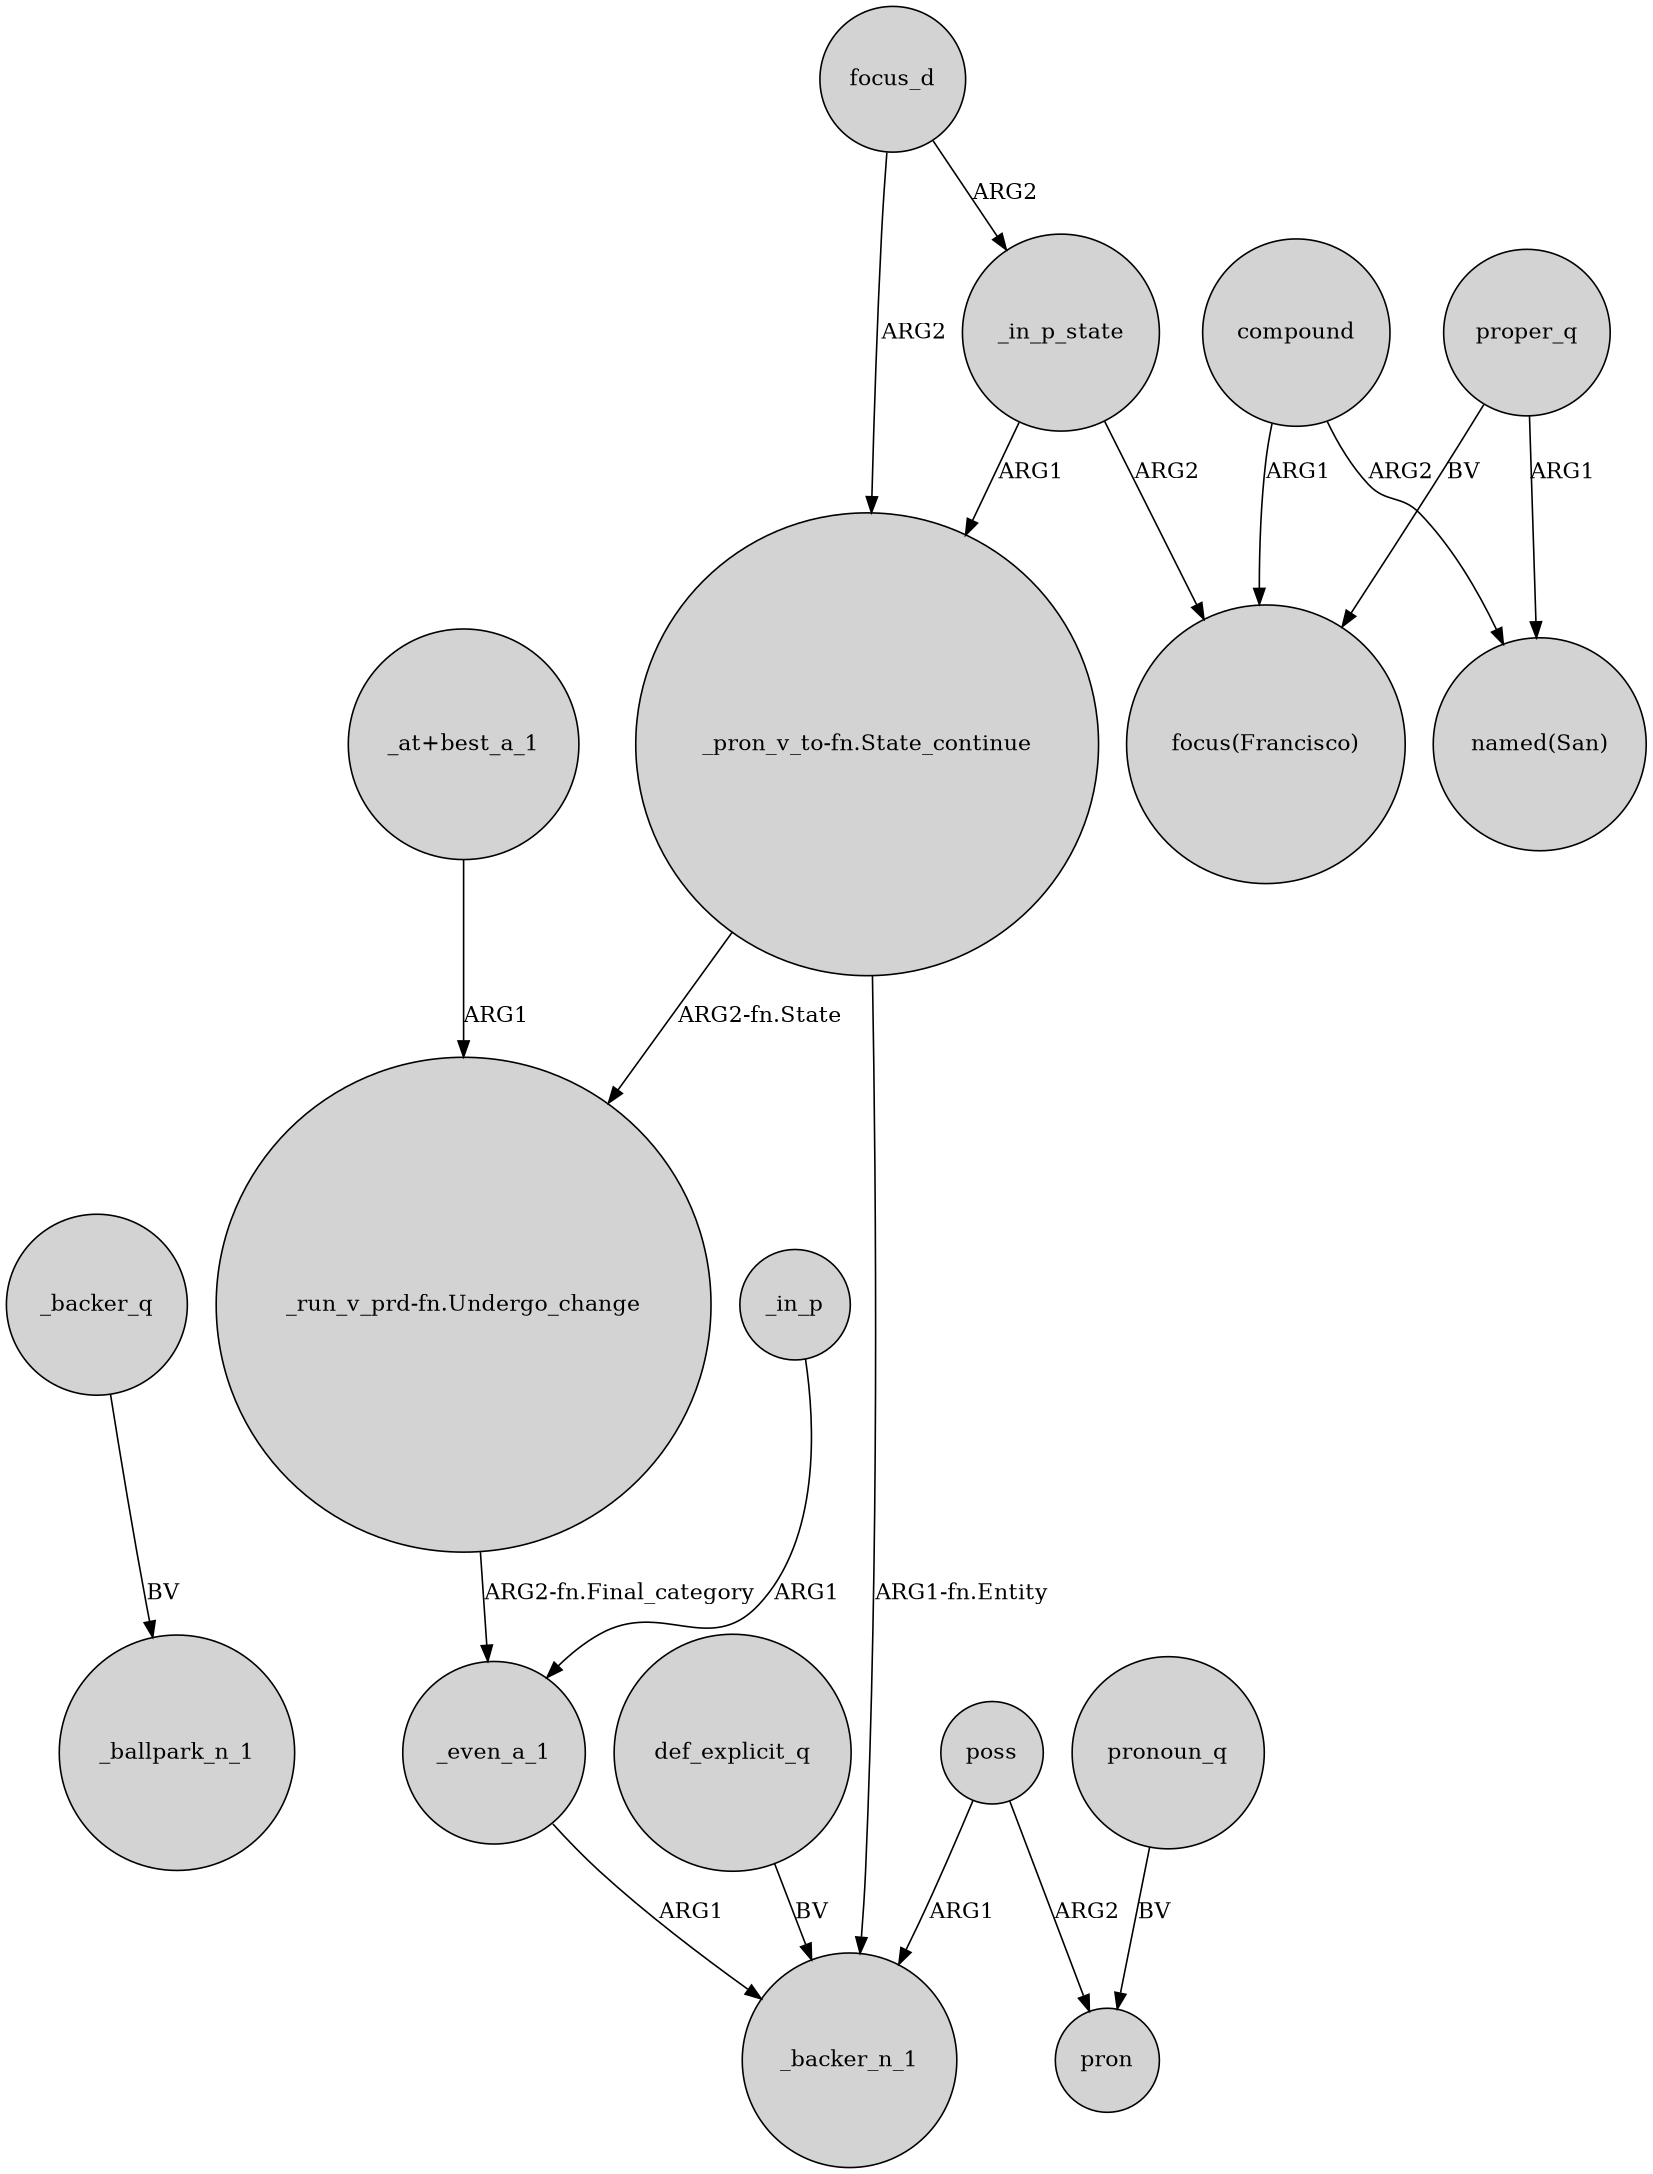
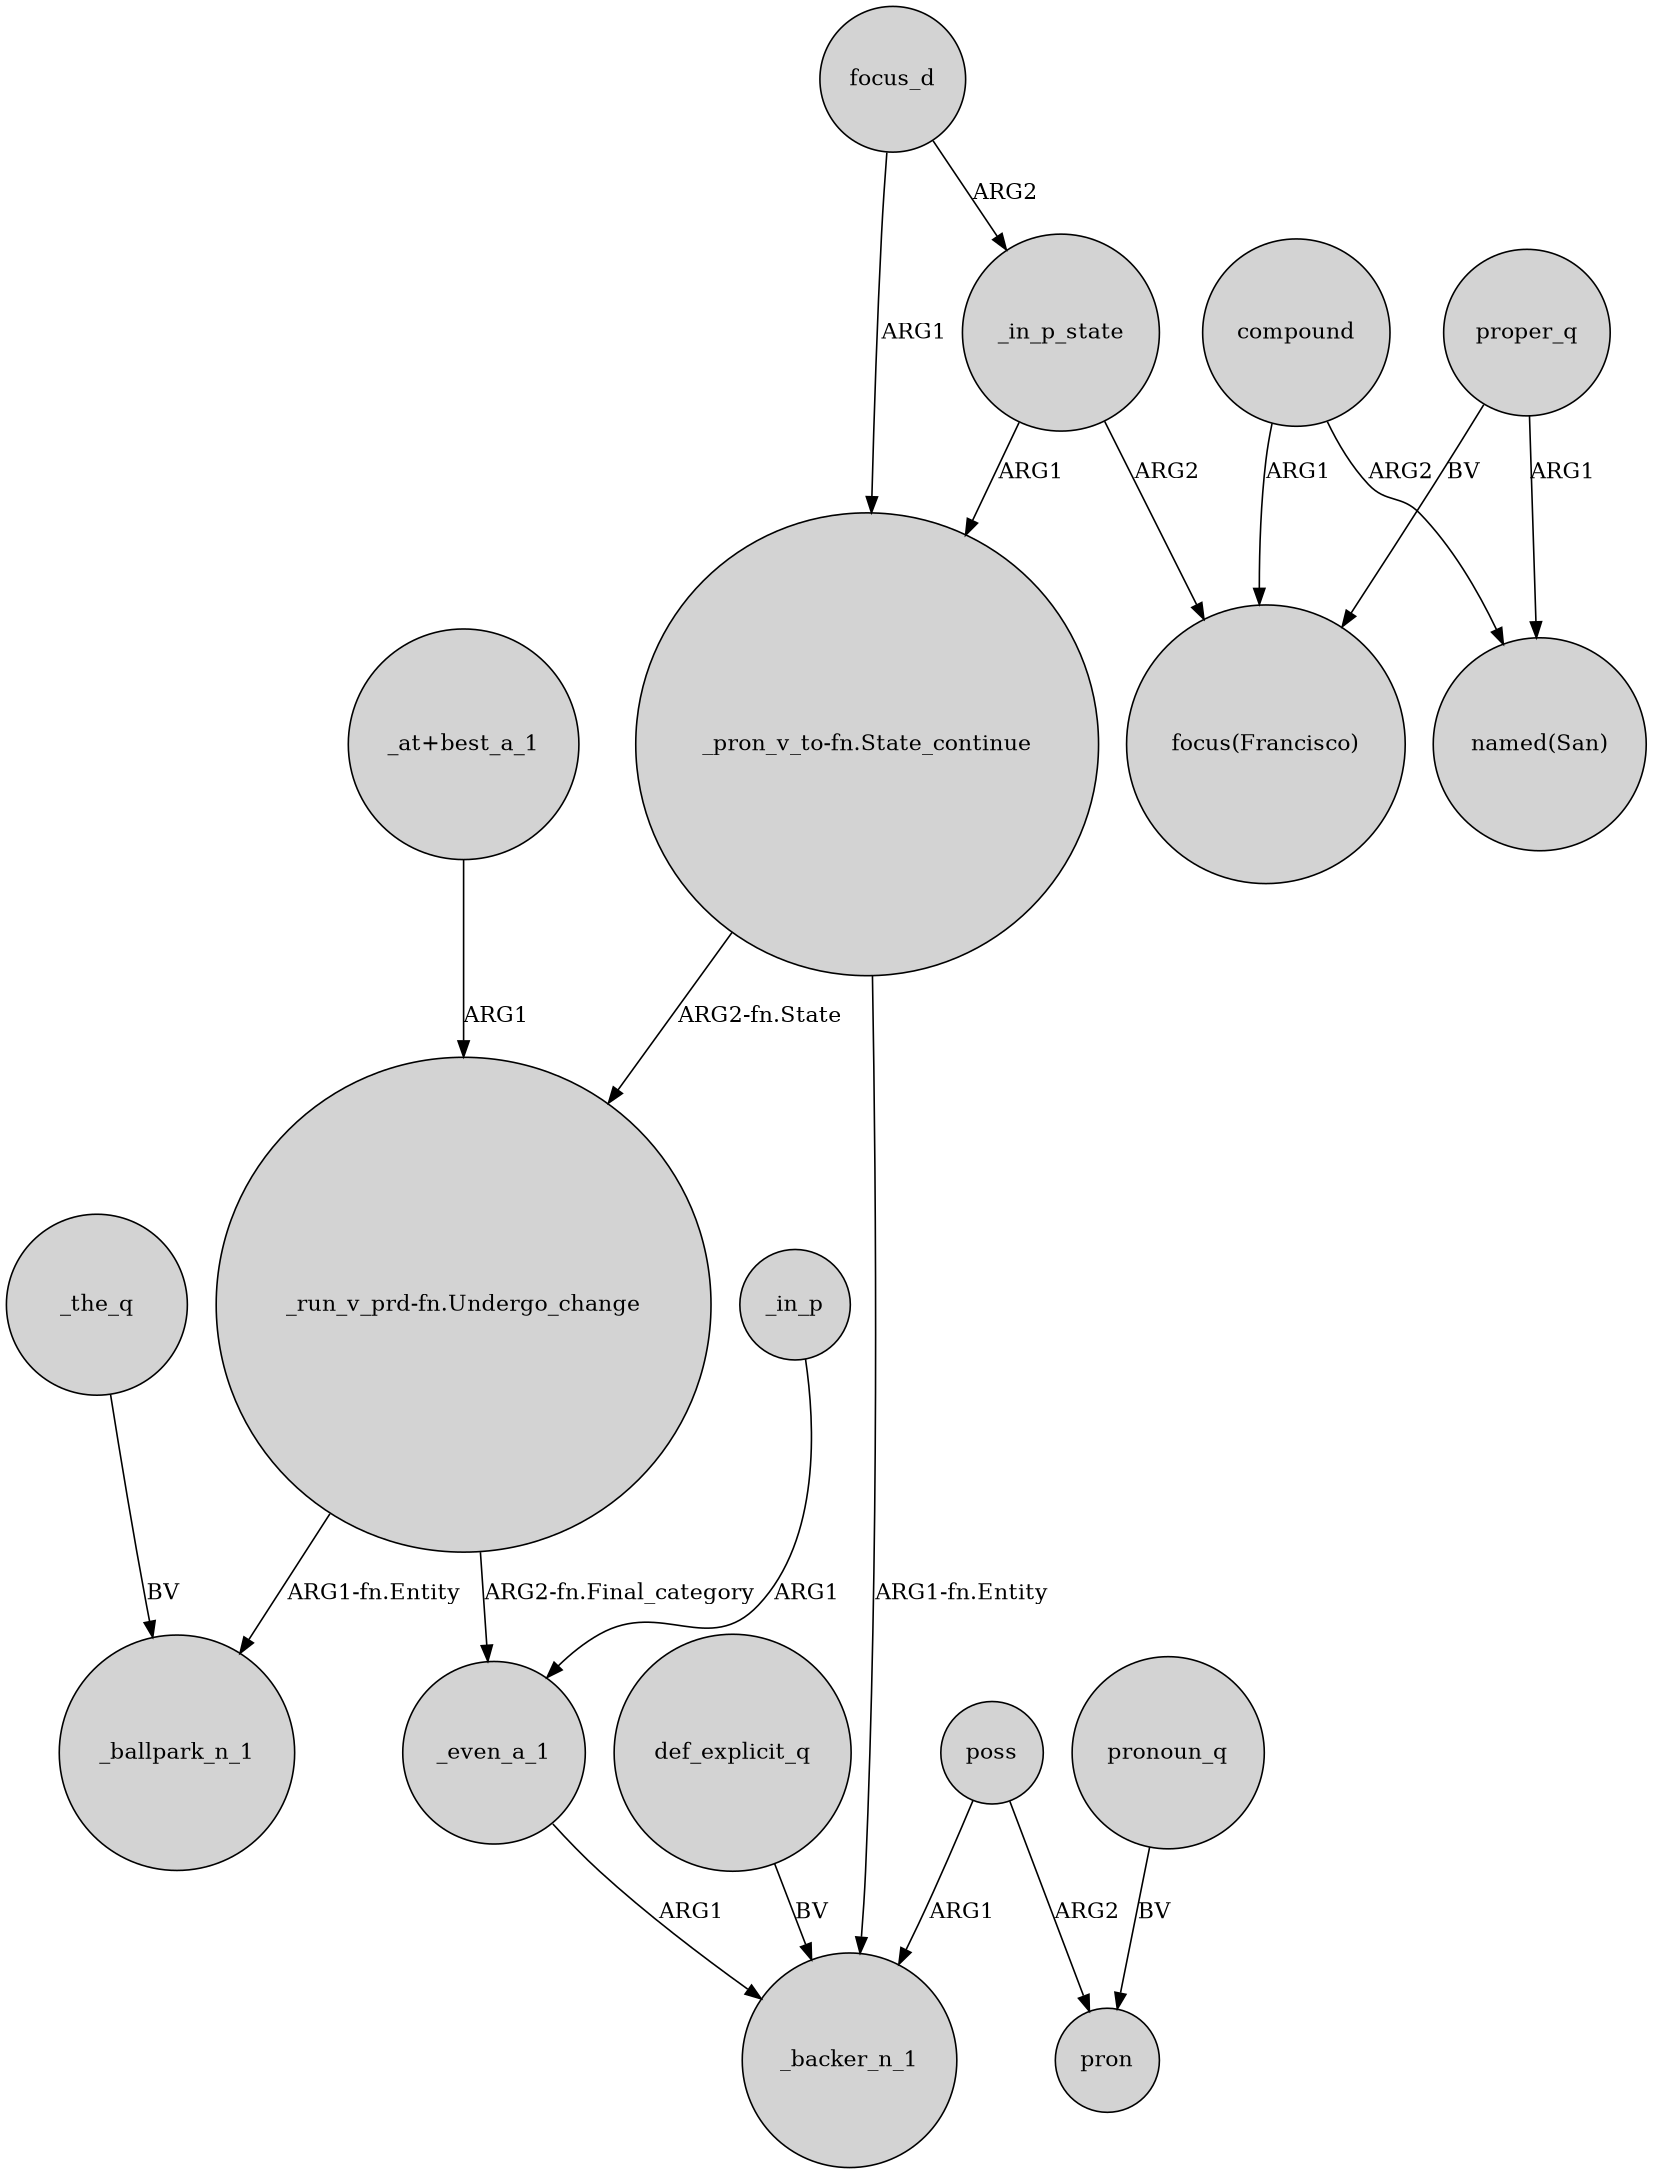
(914, 333) -> (914, 333)
(97, 1305) -> (97, 1305)
none -> (289, 1577)
